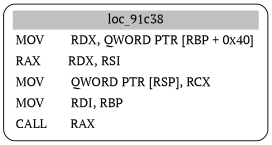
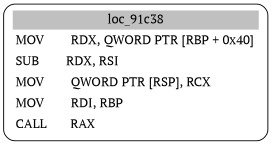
(68, 61) -> (67, 61)
